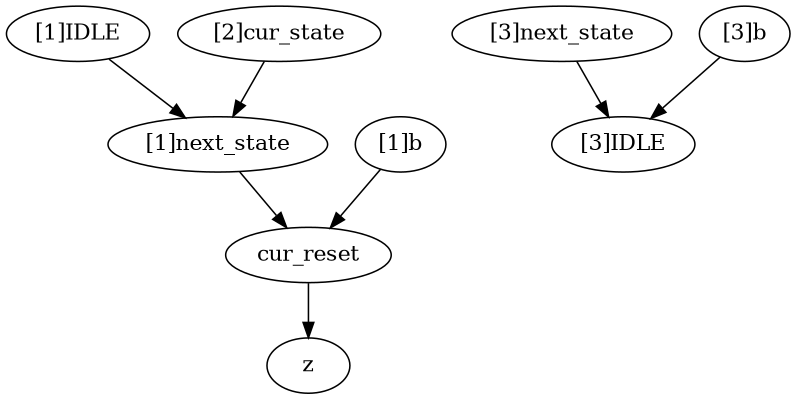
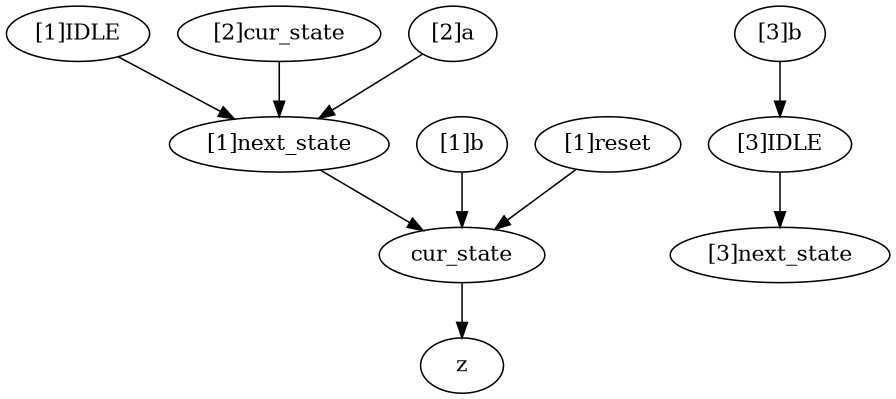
none -> (453, 34)
(589, 82) -> (780, 192)
none -> (608, 144)
(308, 255) -> (462, 255)
